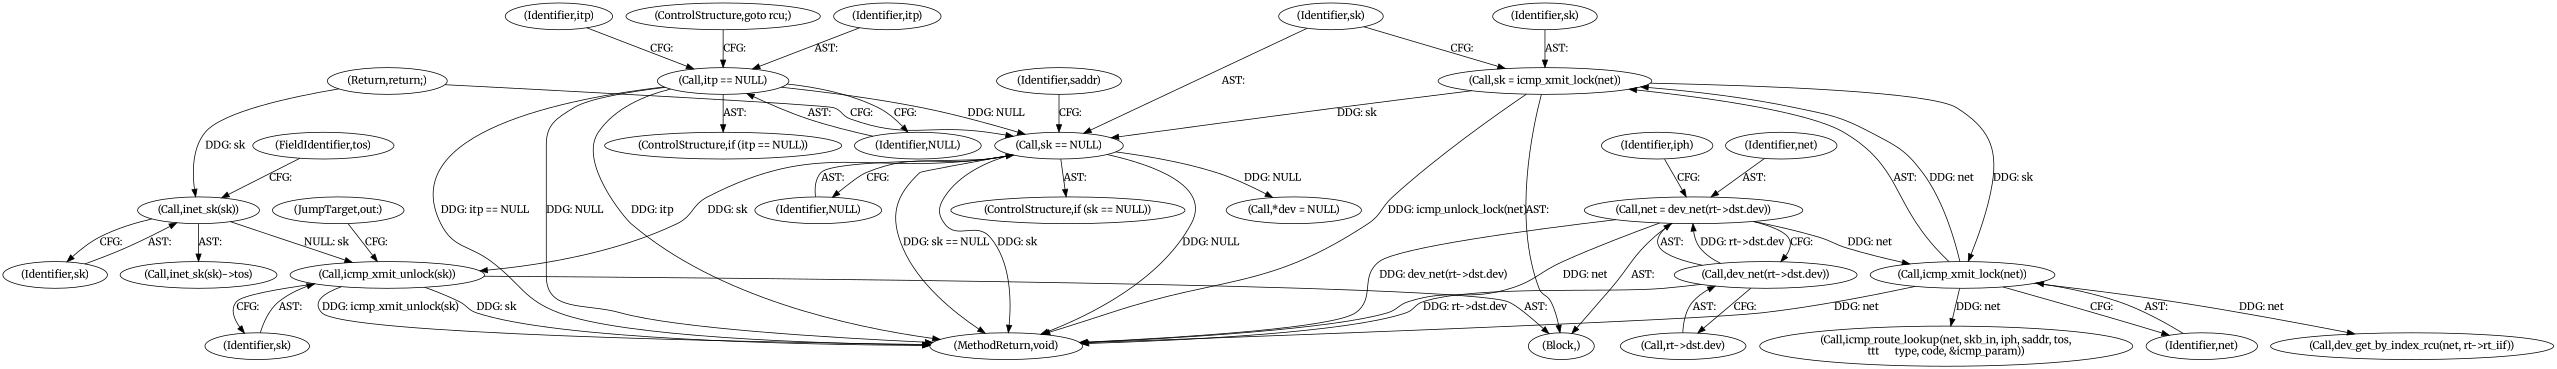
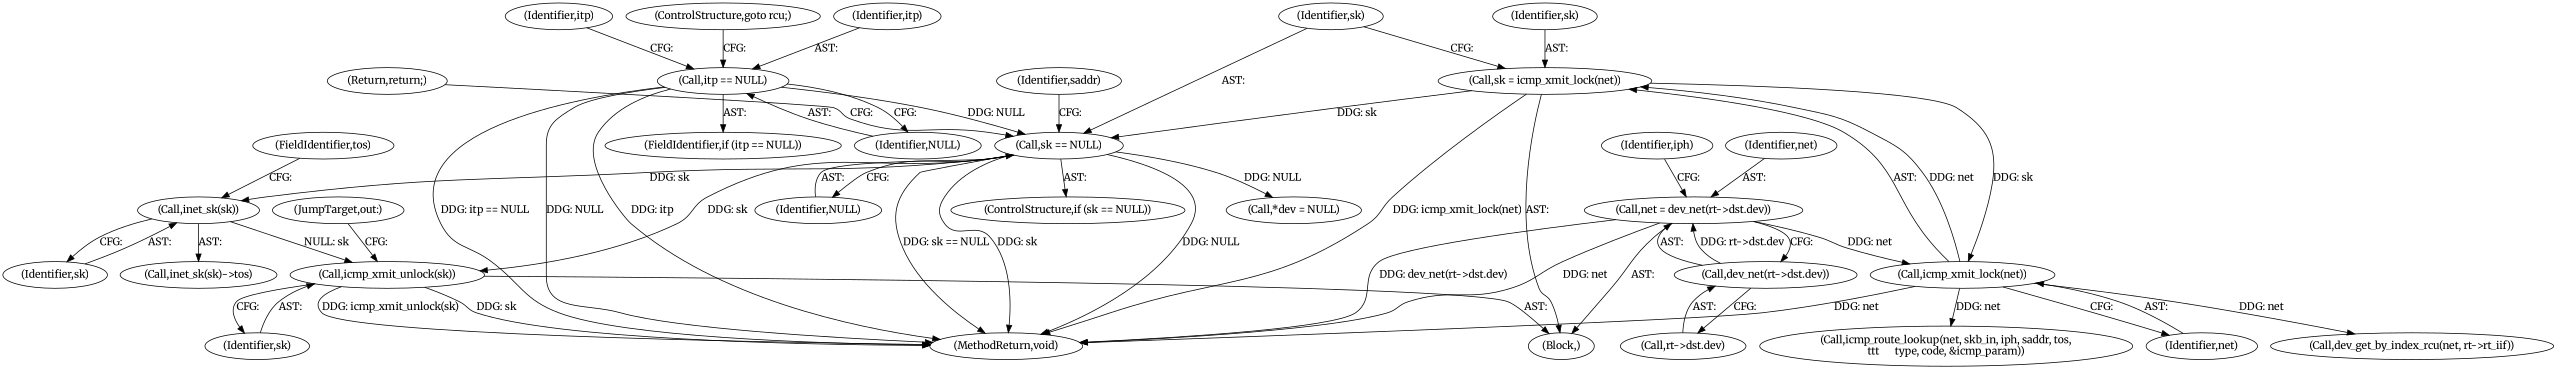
(241, 112) -> (631, 173)
(723, 146) -> (723, 146)
(1458, 210) -> (1458, 210)
(1397, 315) -> none
